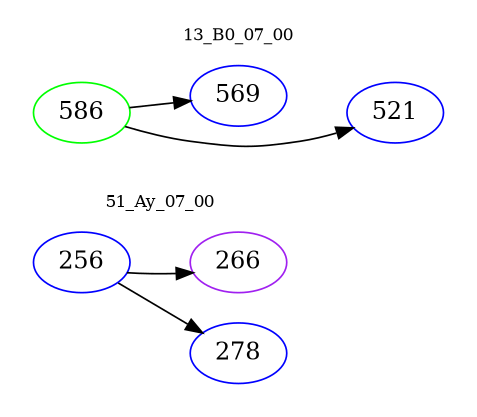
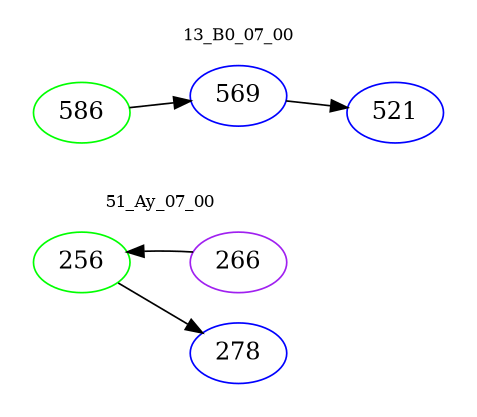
(230, 146) -> (308, 103)
(82, 262) -> (82, 262)
(151, 274) -> (169, 251)
